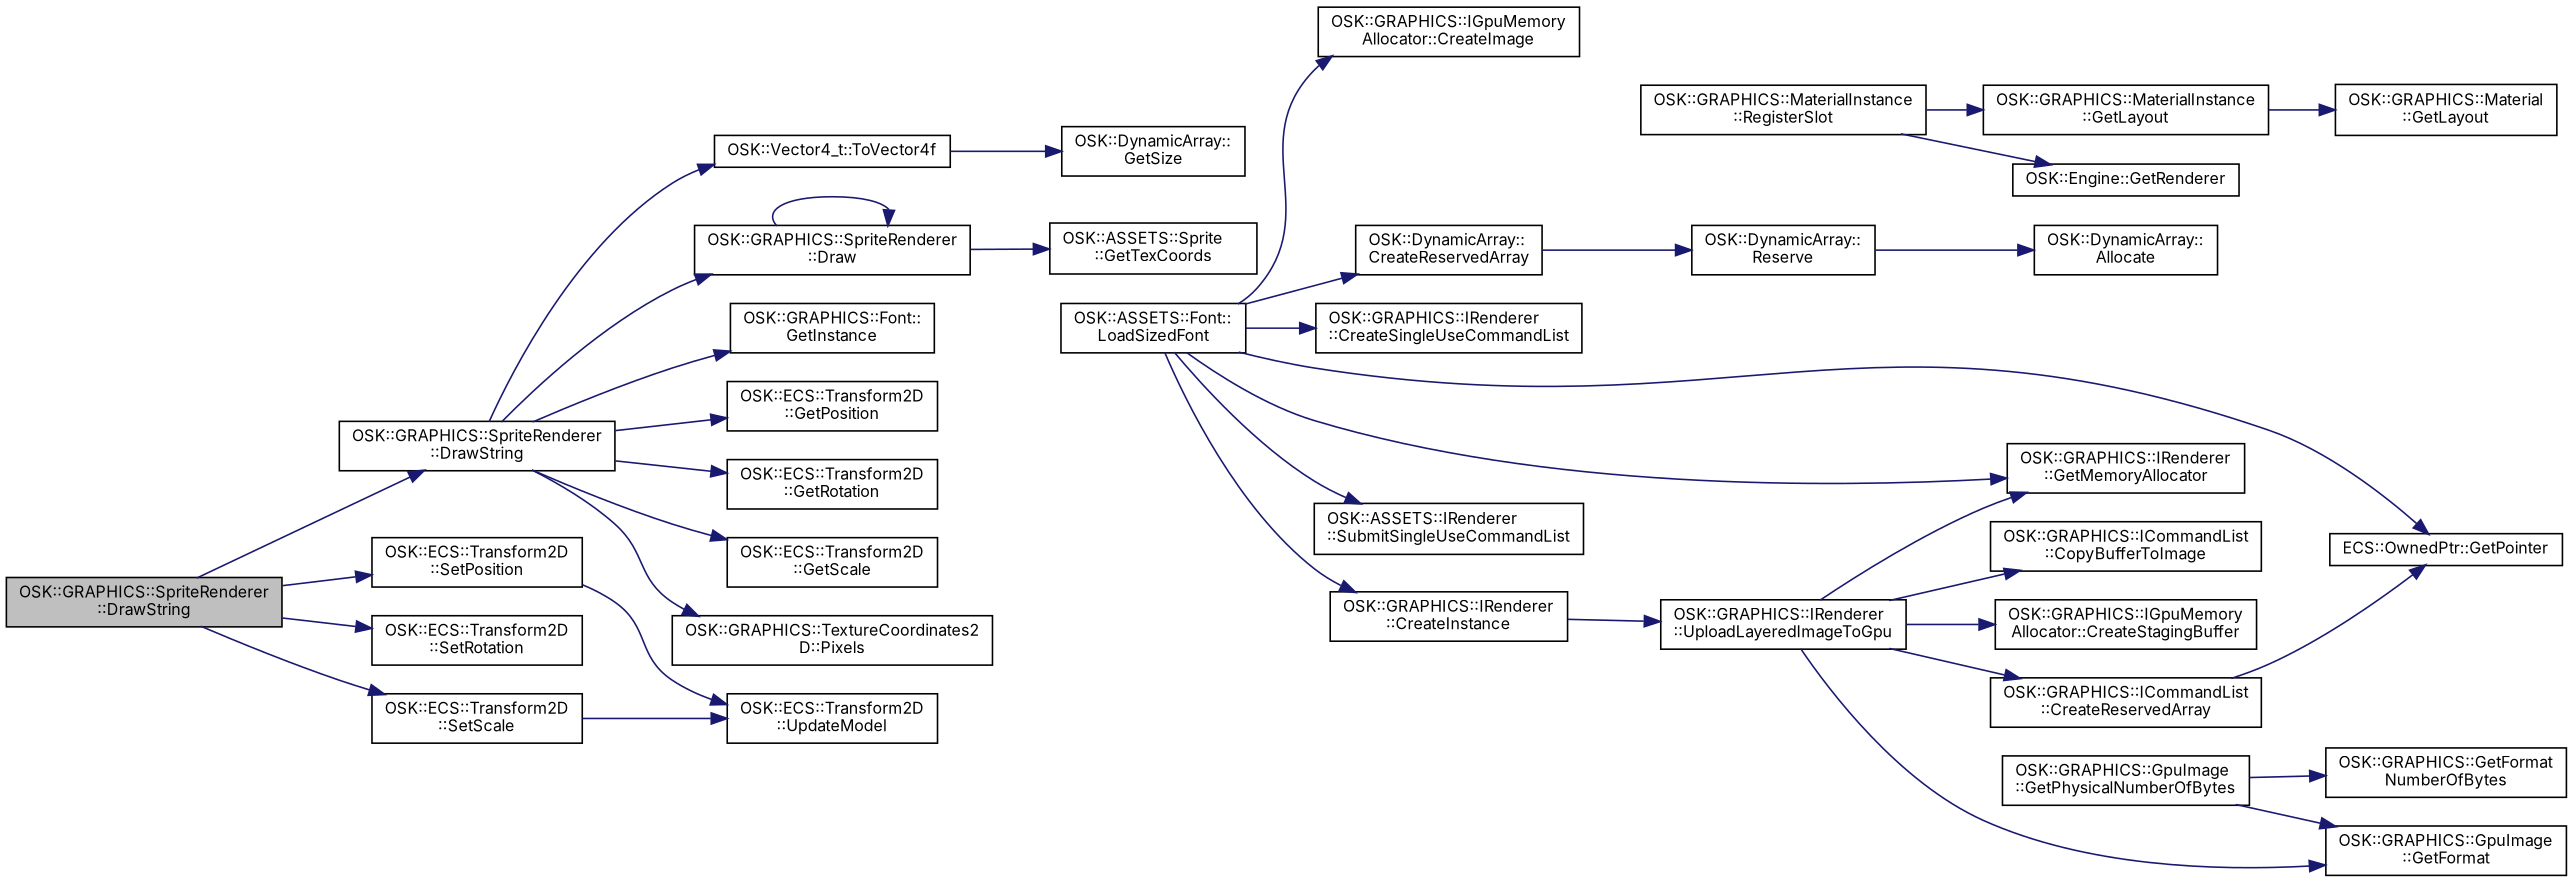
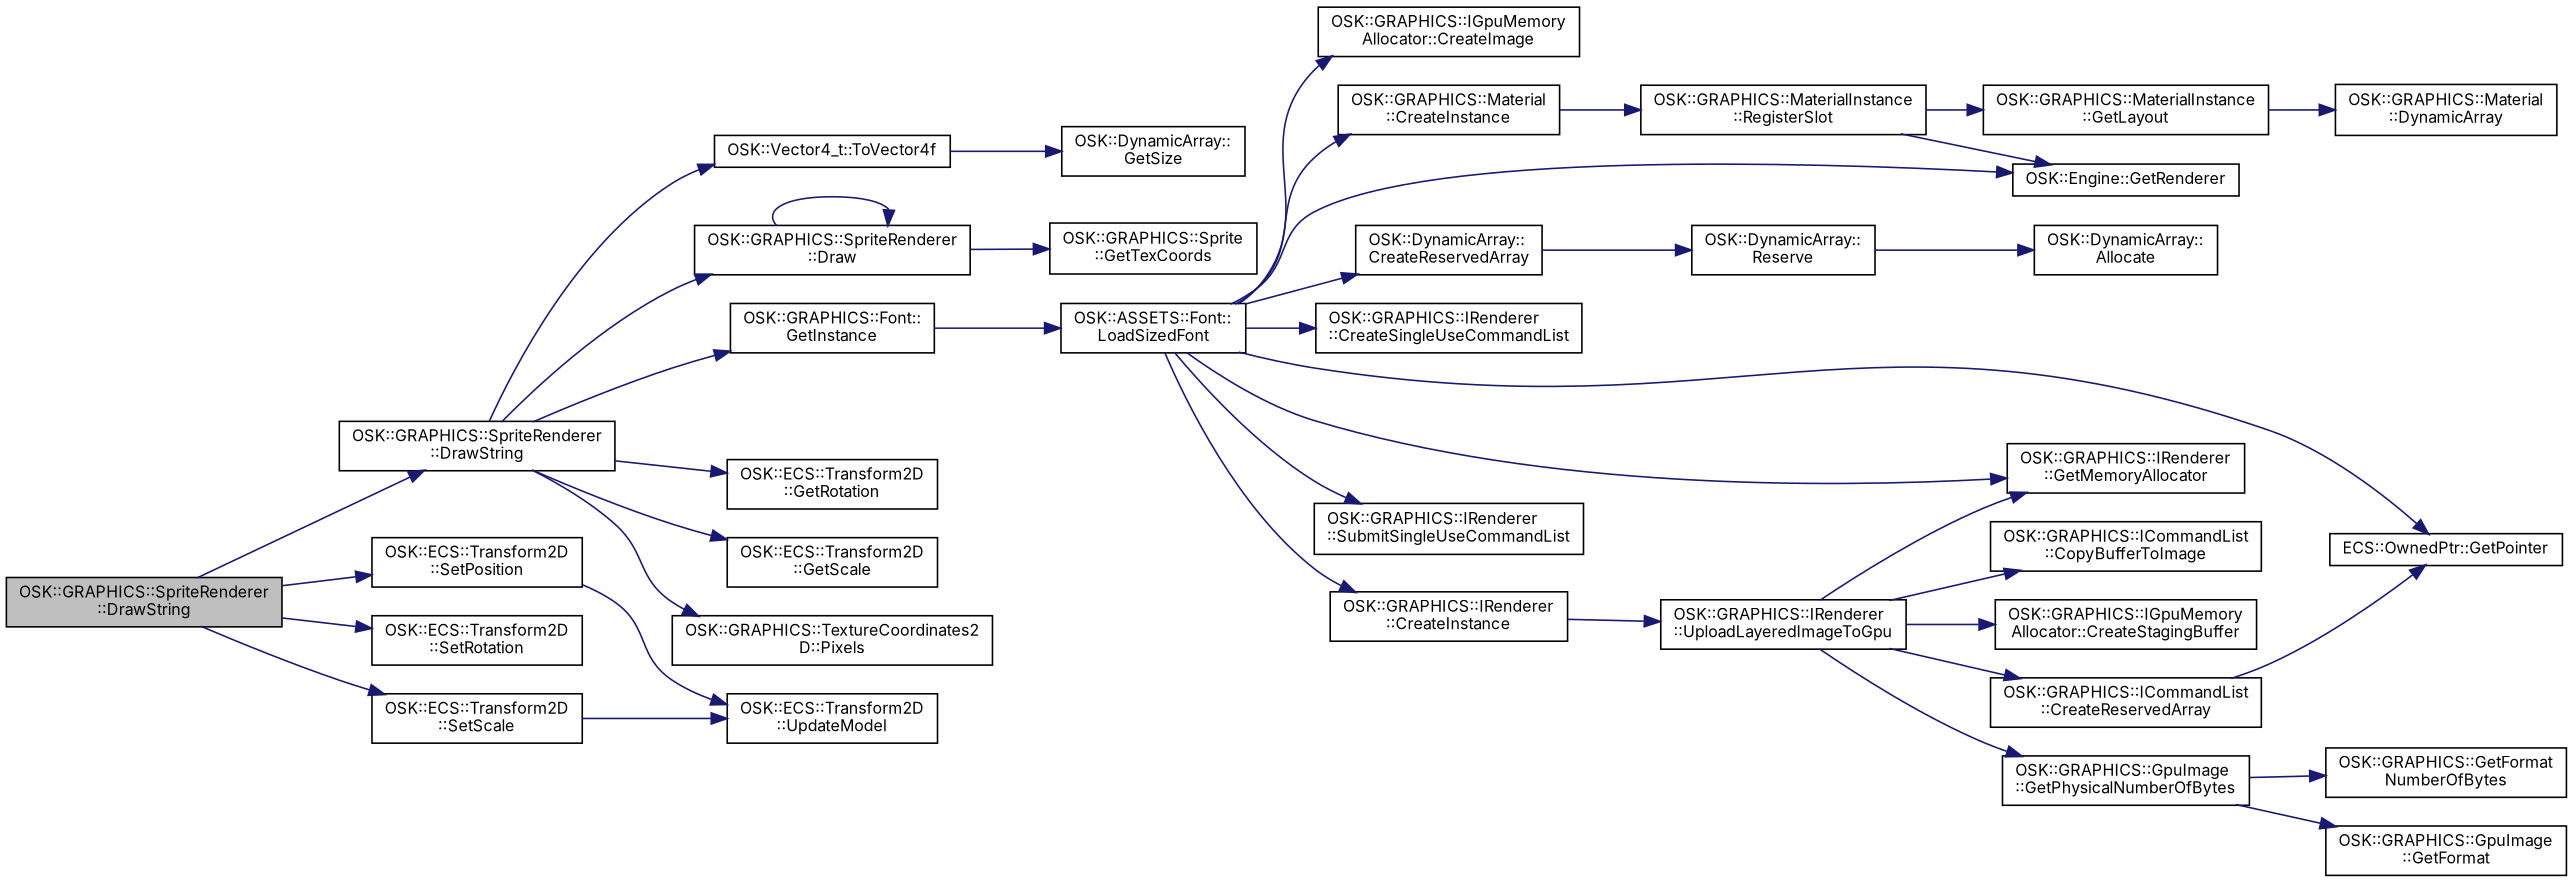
none -> (1449, 110)
(2446, 110) -> (2446, 110)
none -> (1589, 167)
(1153, 249) -> (1153, 249)
none -> (989, 328)
(832, 406) -> none
(1449, 529) -> (1449, 529)
(2020, 835) -> (1910, 706)
